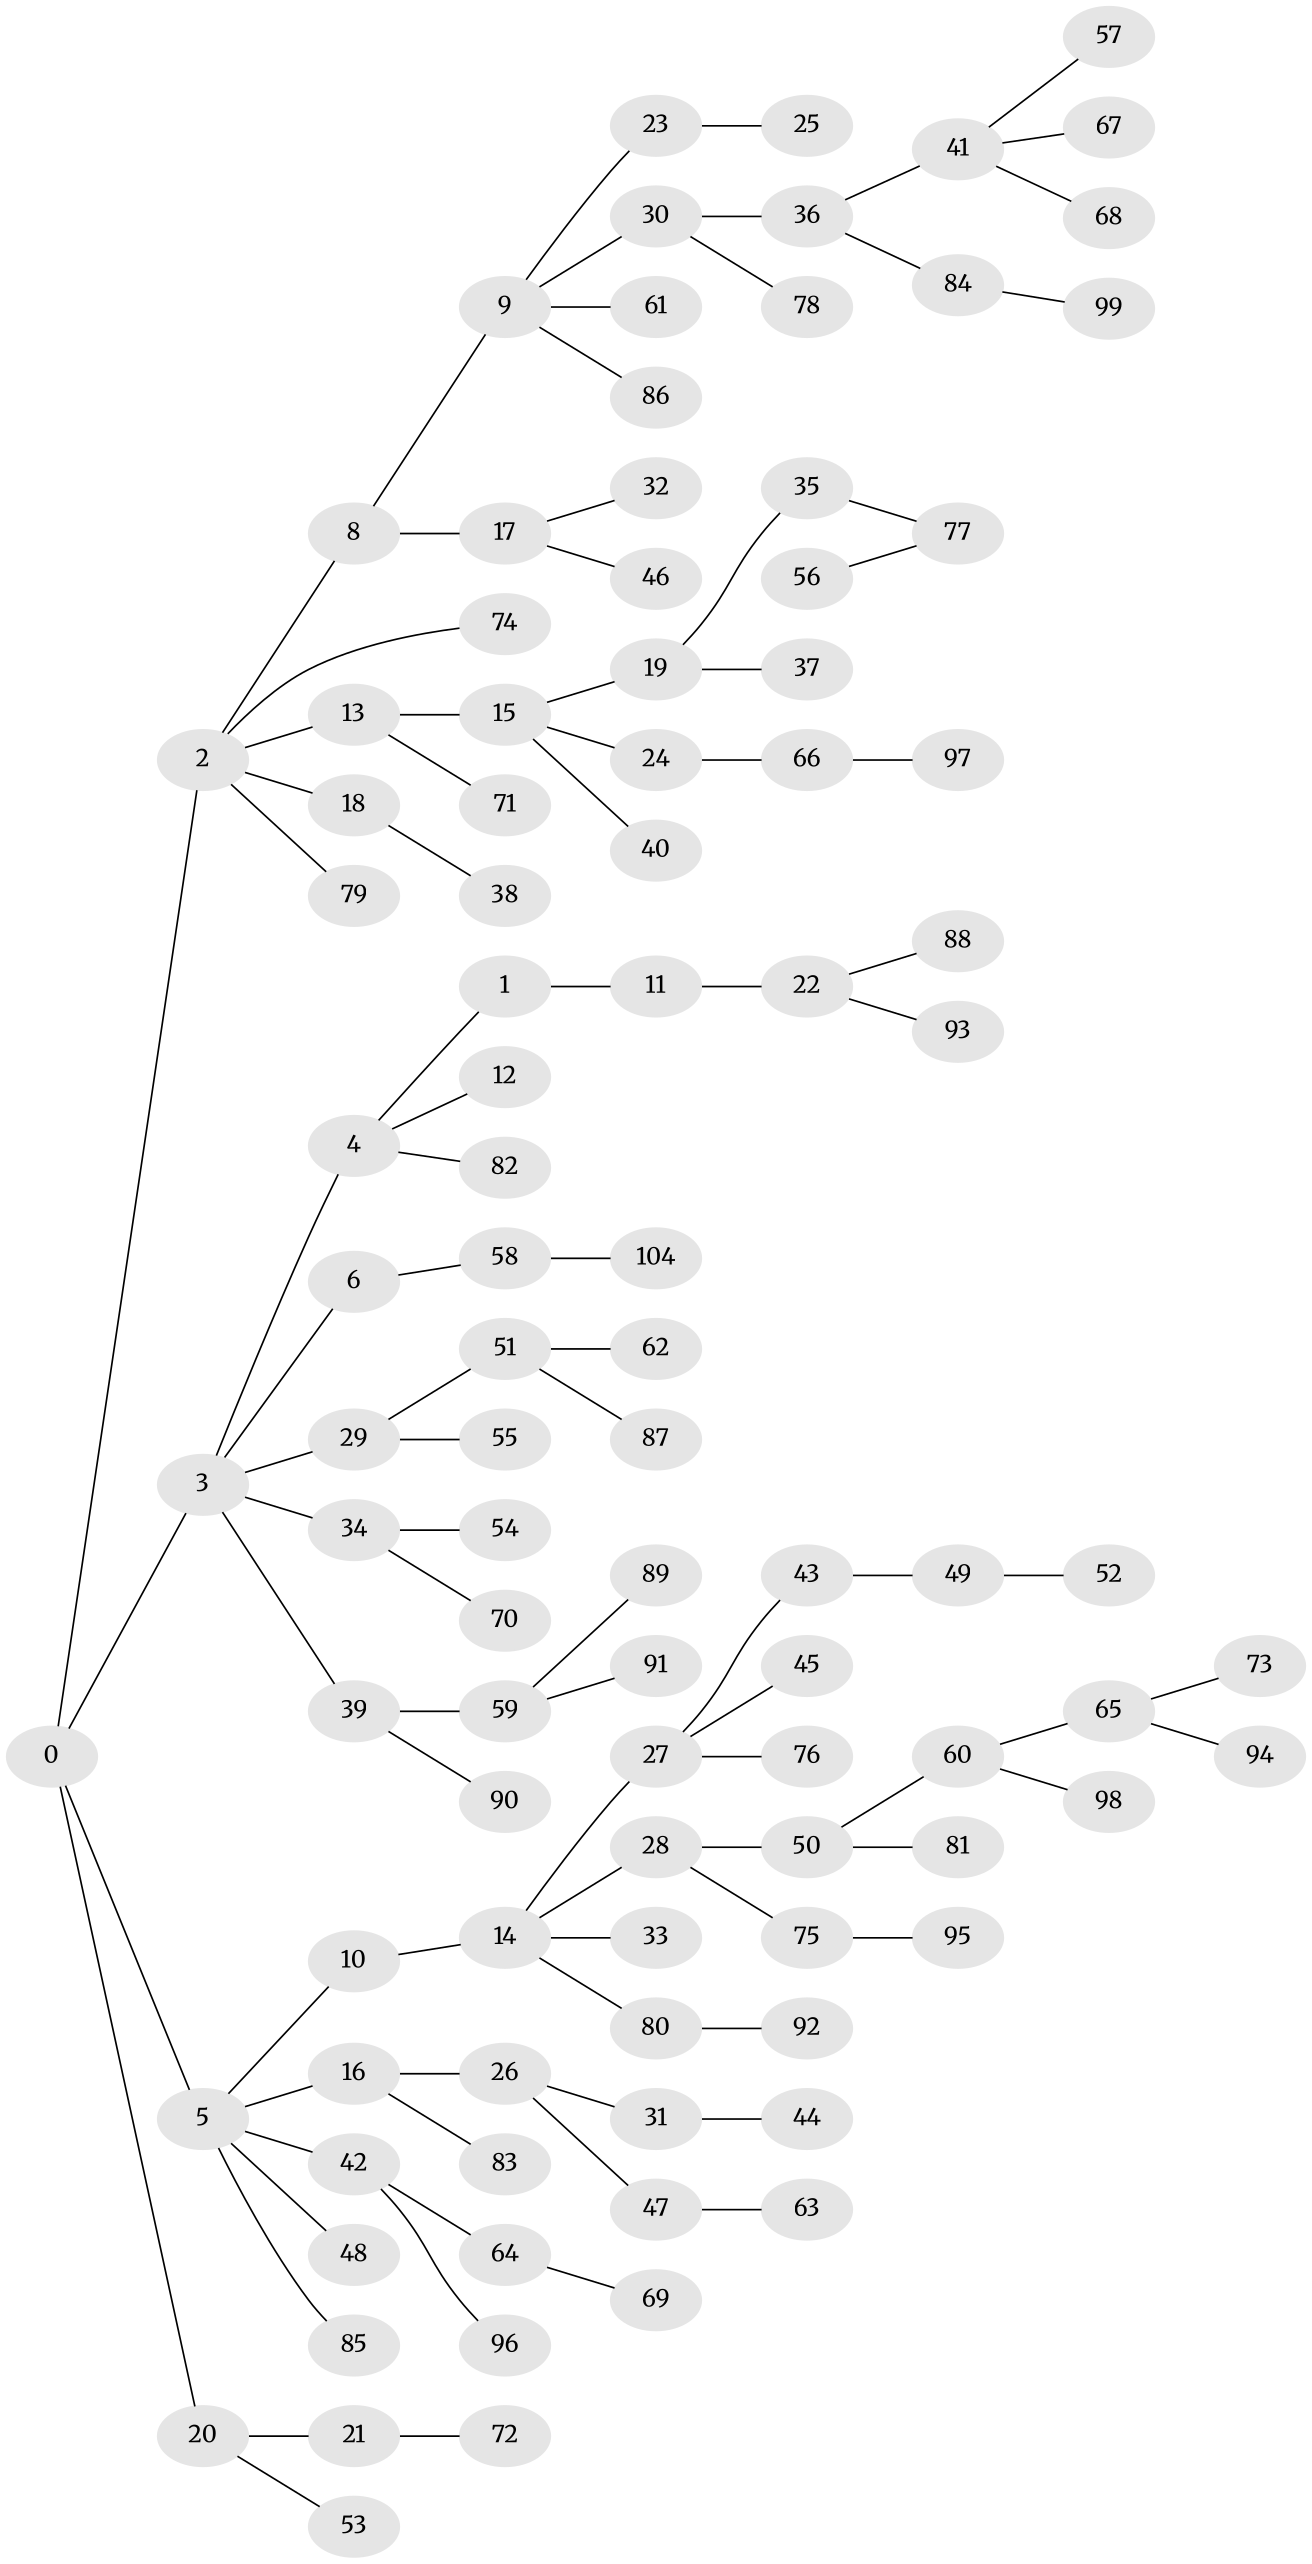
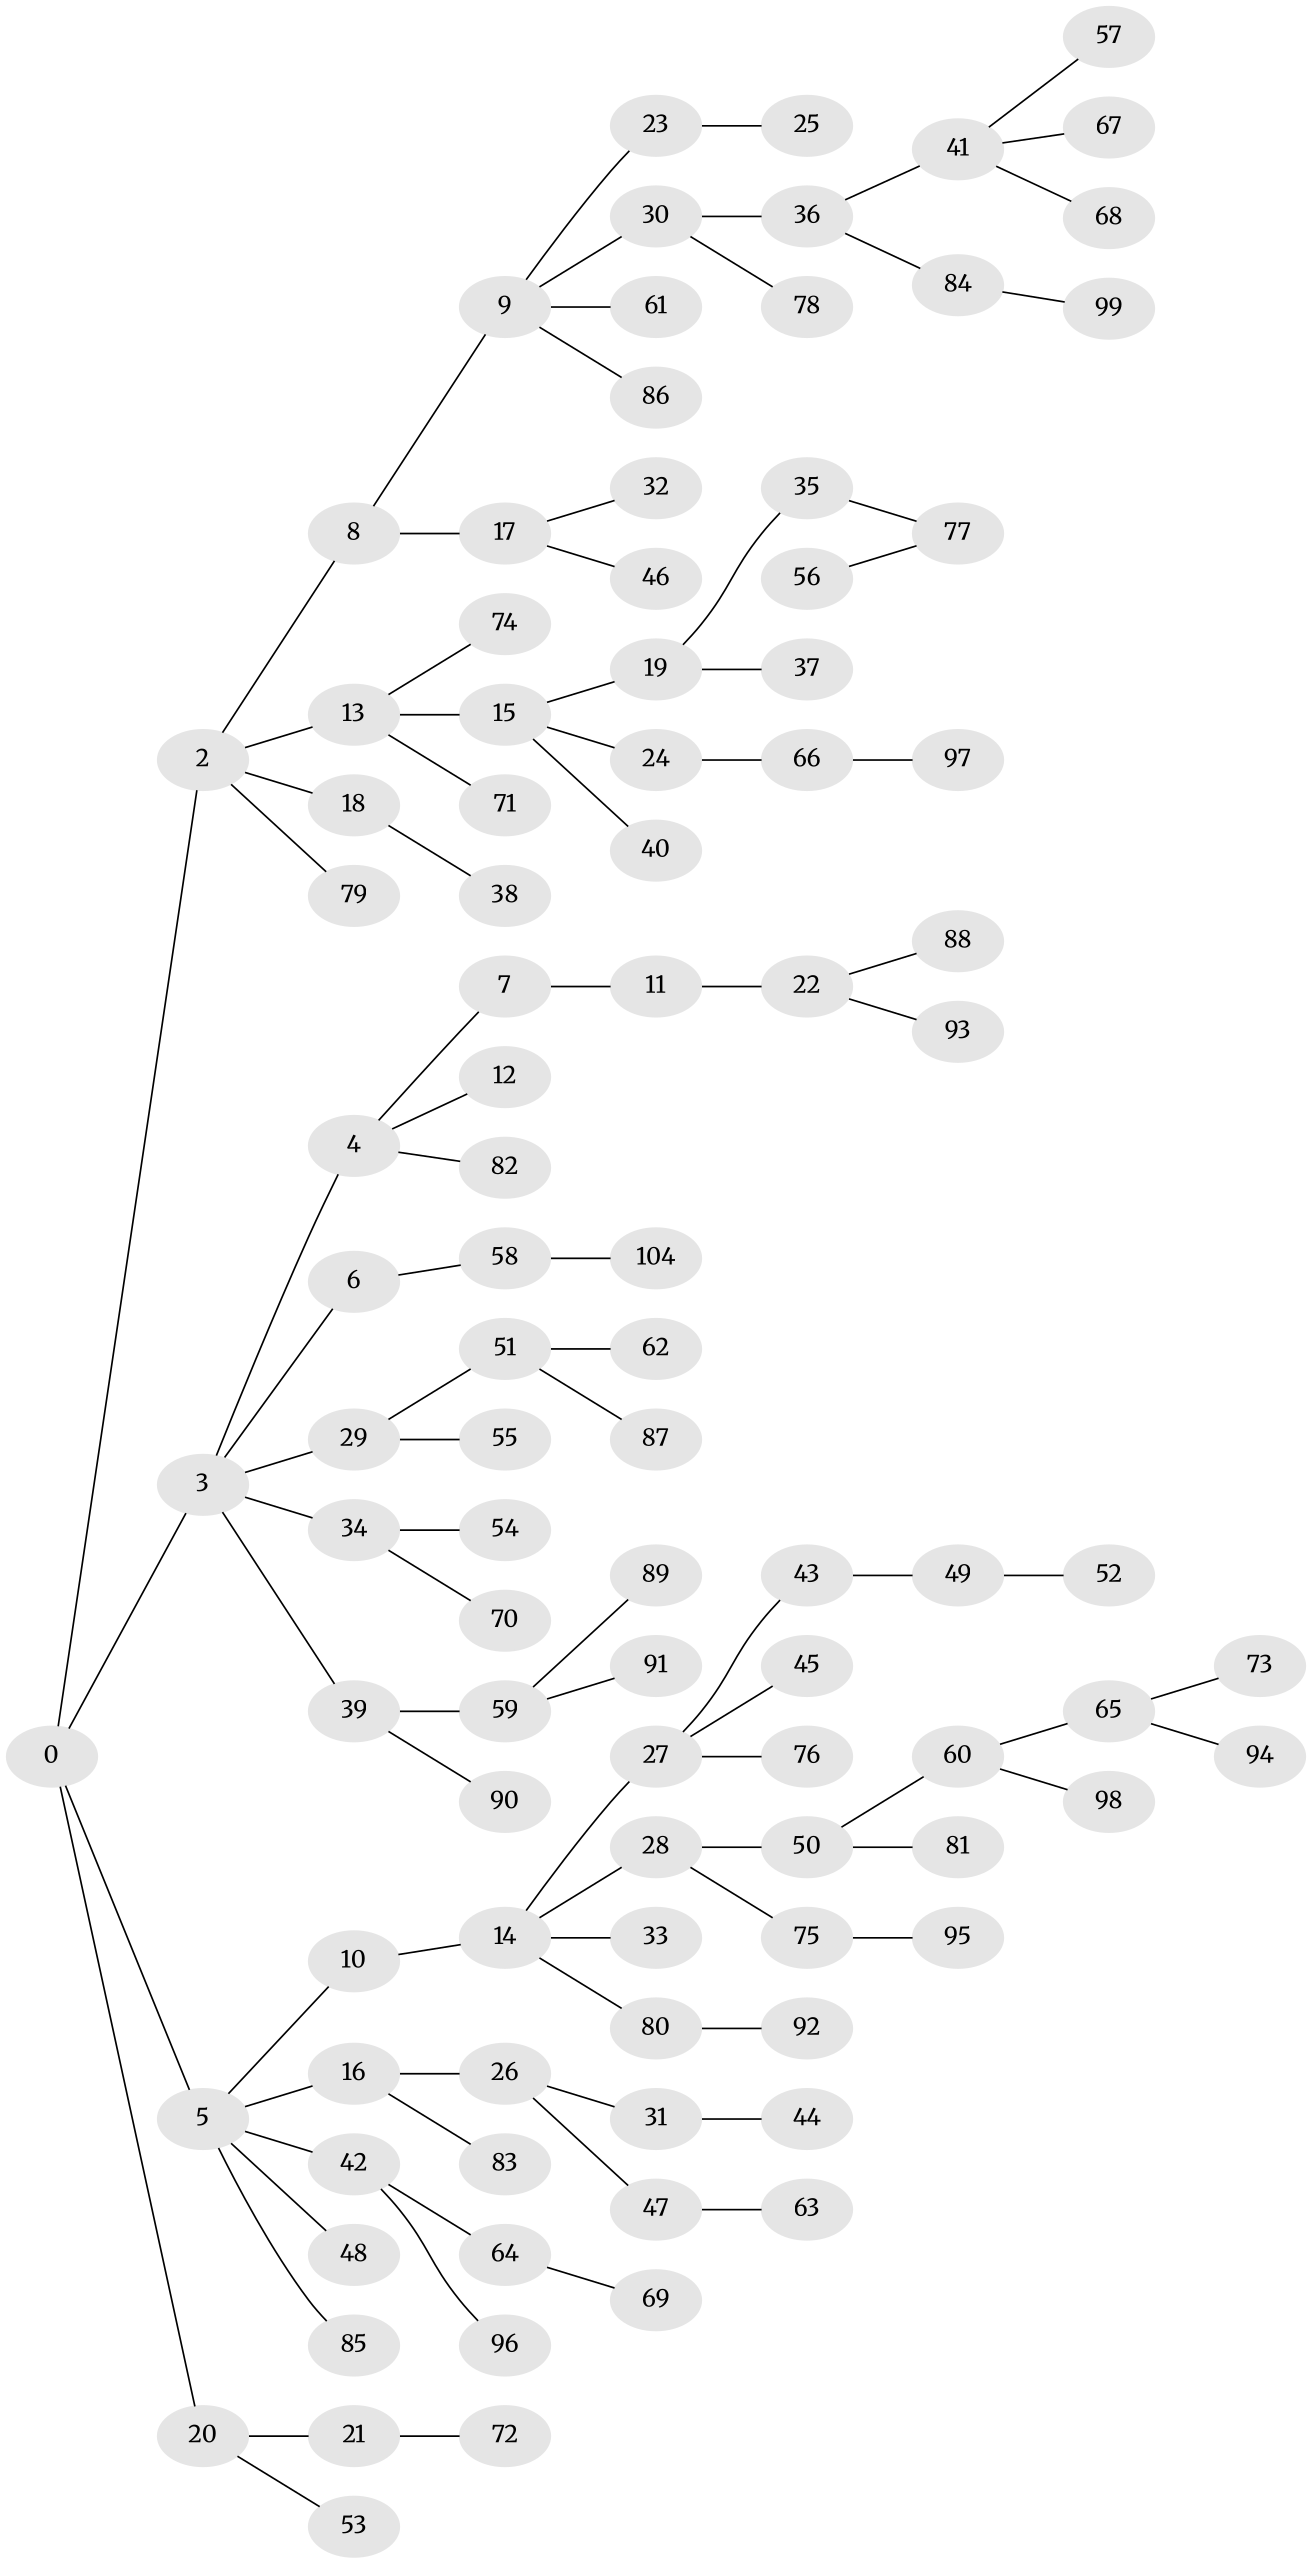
(333, 659) -> (430, 669)
(505, 987) -> (505, 987)
